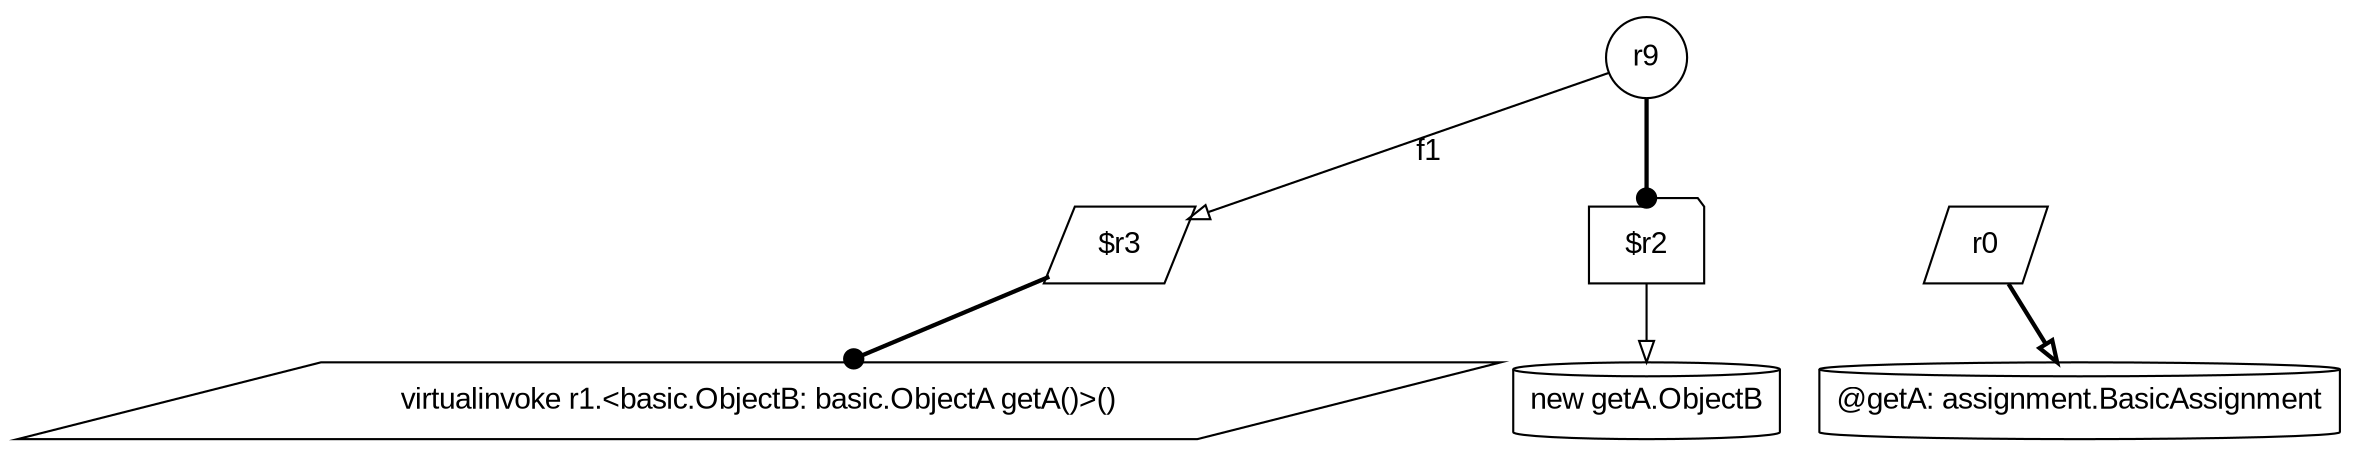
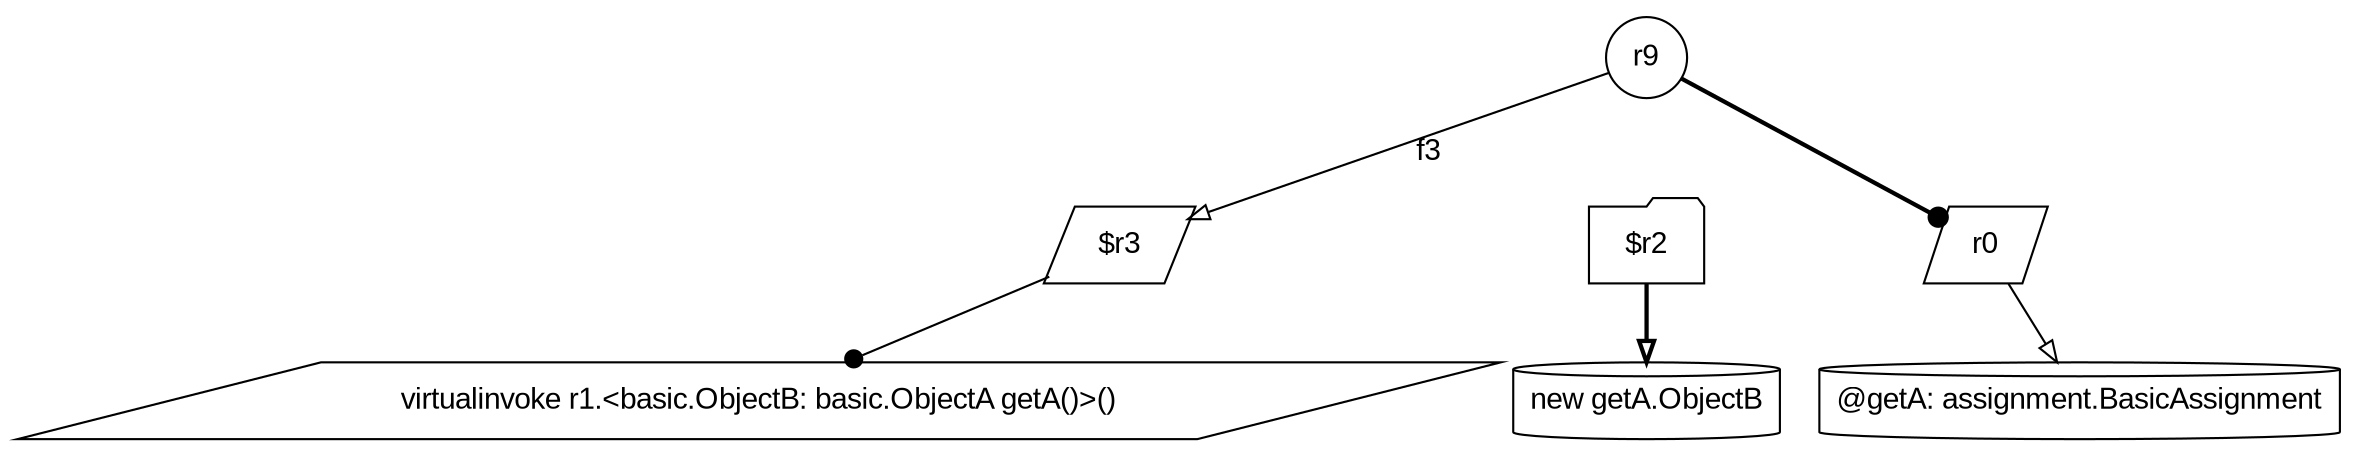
(1647, 144) -> (1806, 146)
(1429, 152) -> (1429, 152)
(1647, 312) -> (1647, 312)
(2027, 314) -> (2027, 314)
(956, 316) -> (956, 316)
